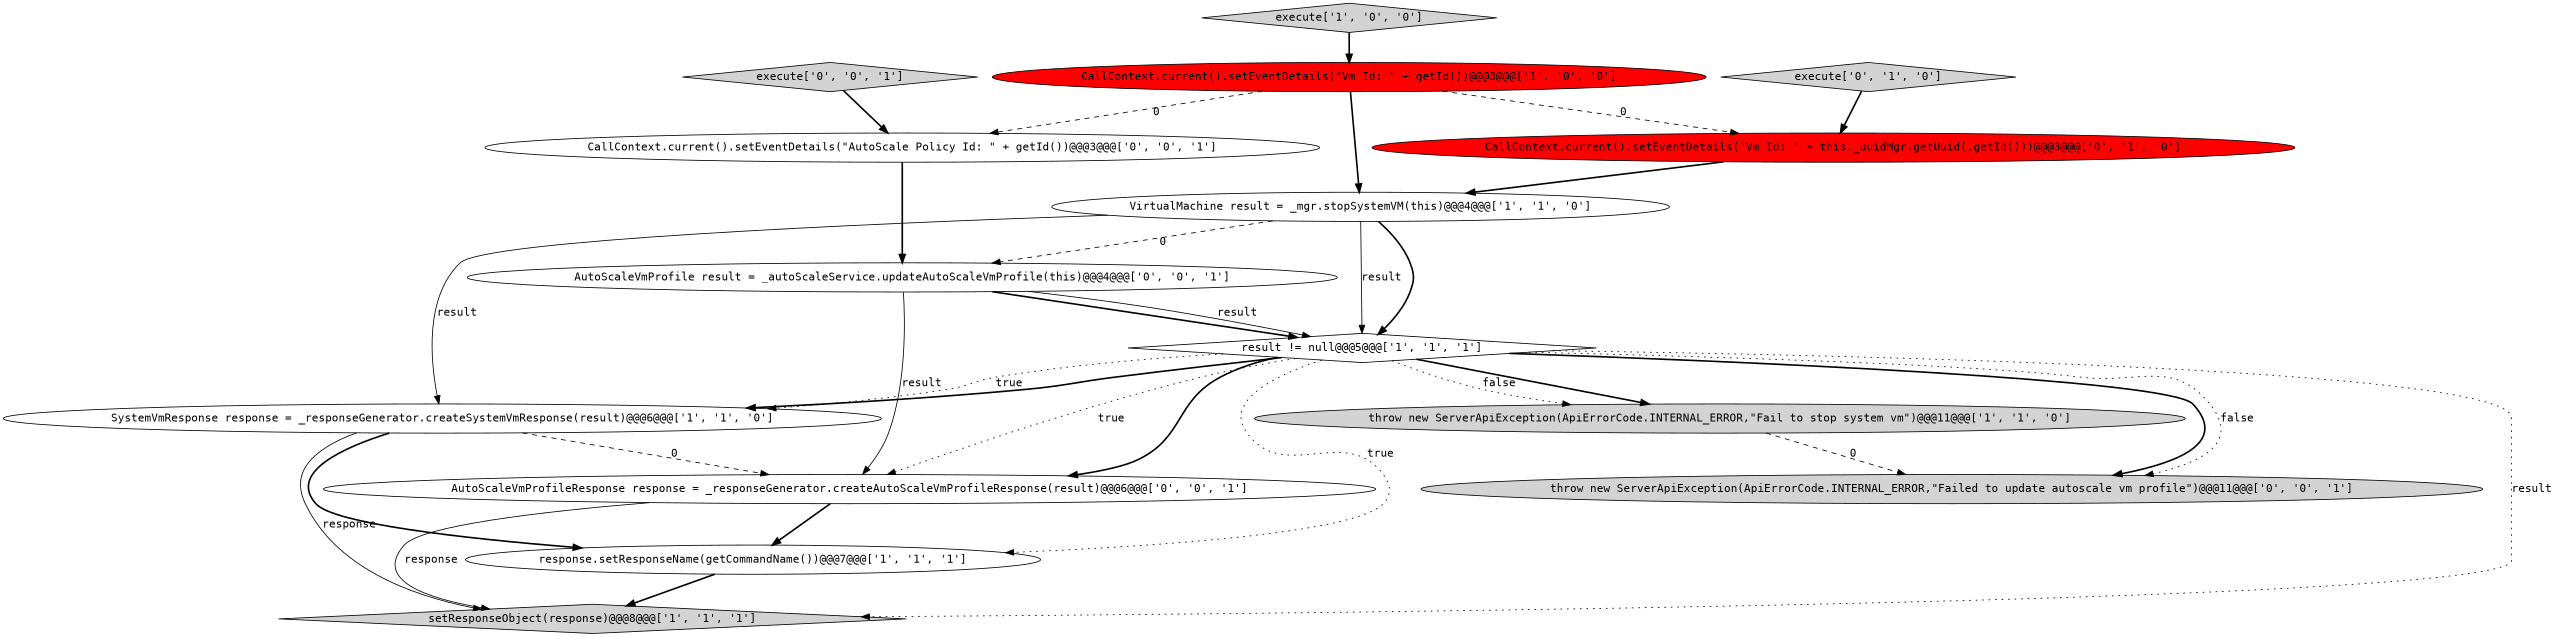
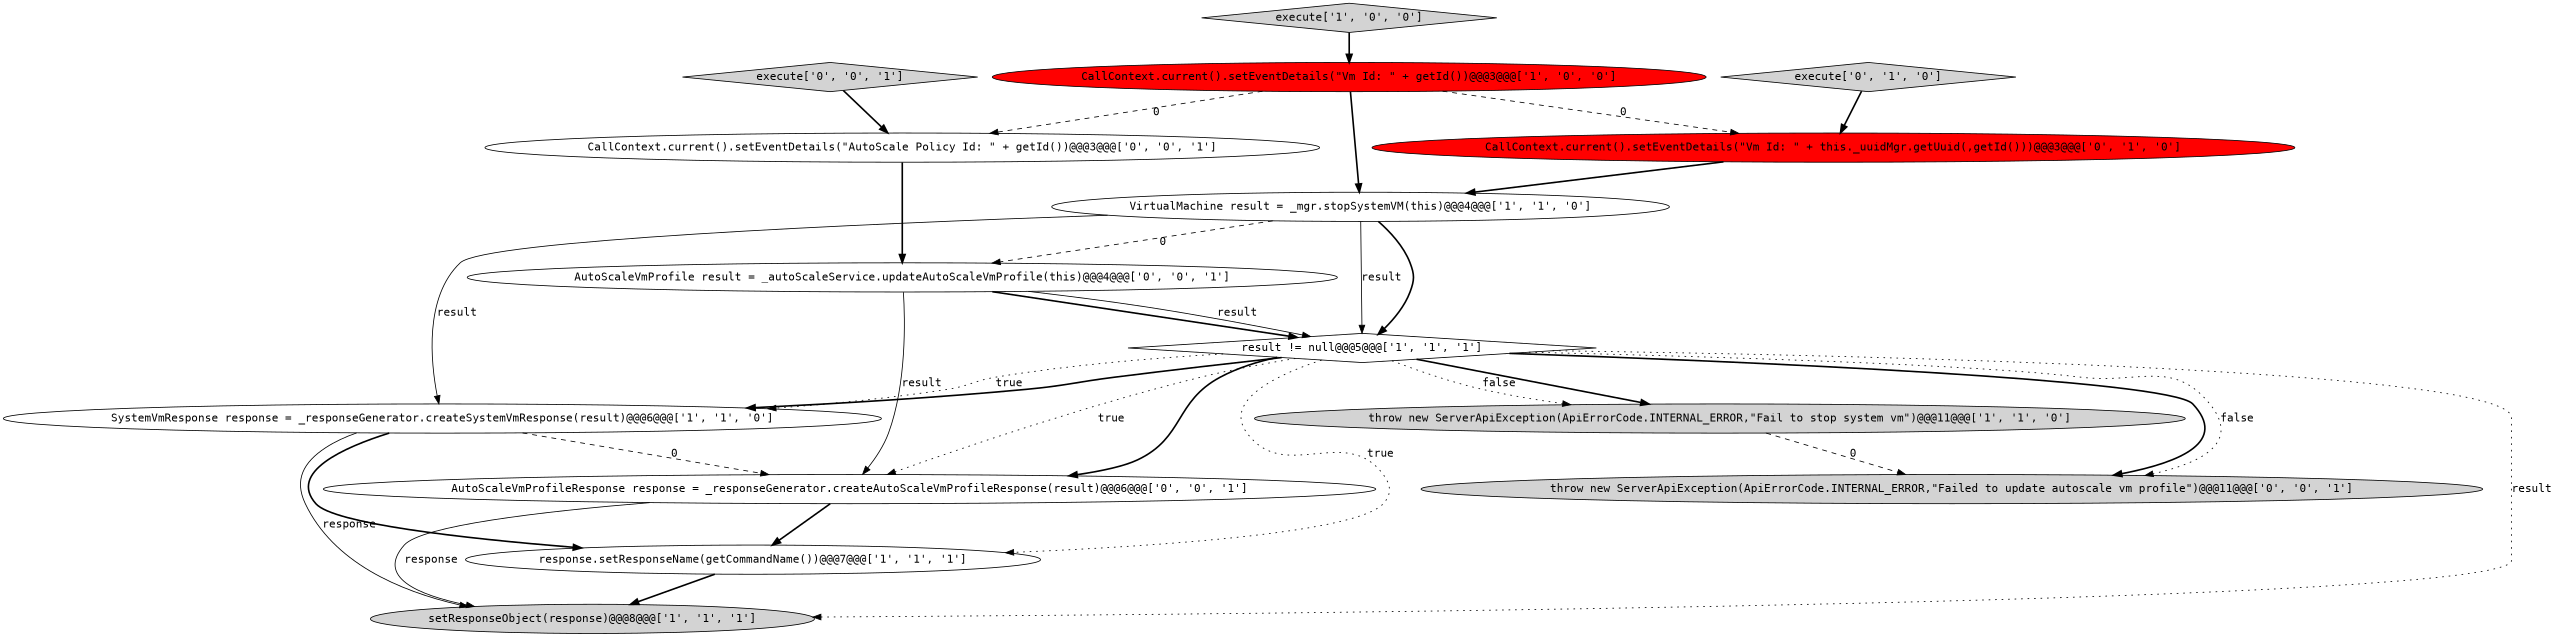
(592, 619) -> (592, 619)
